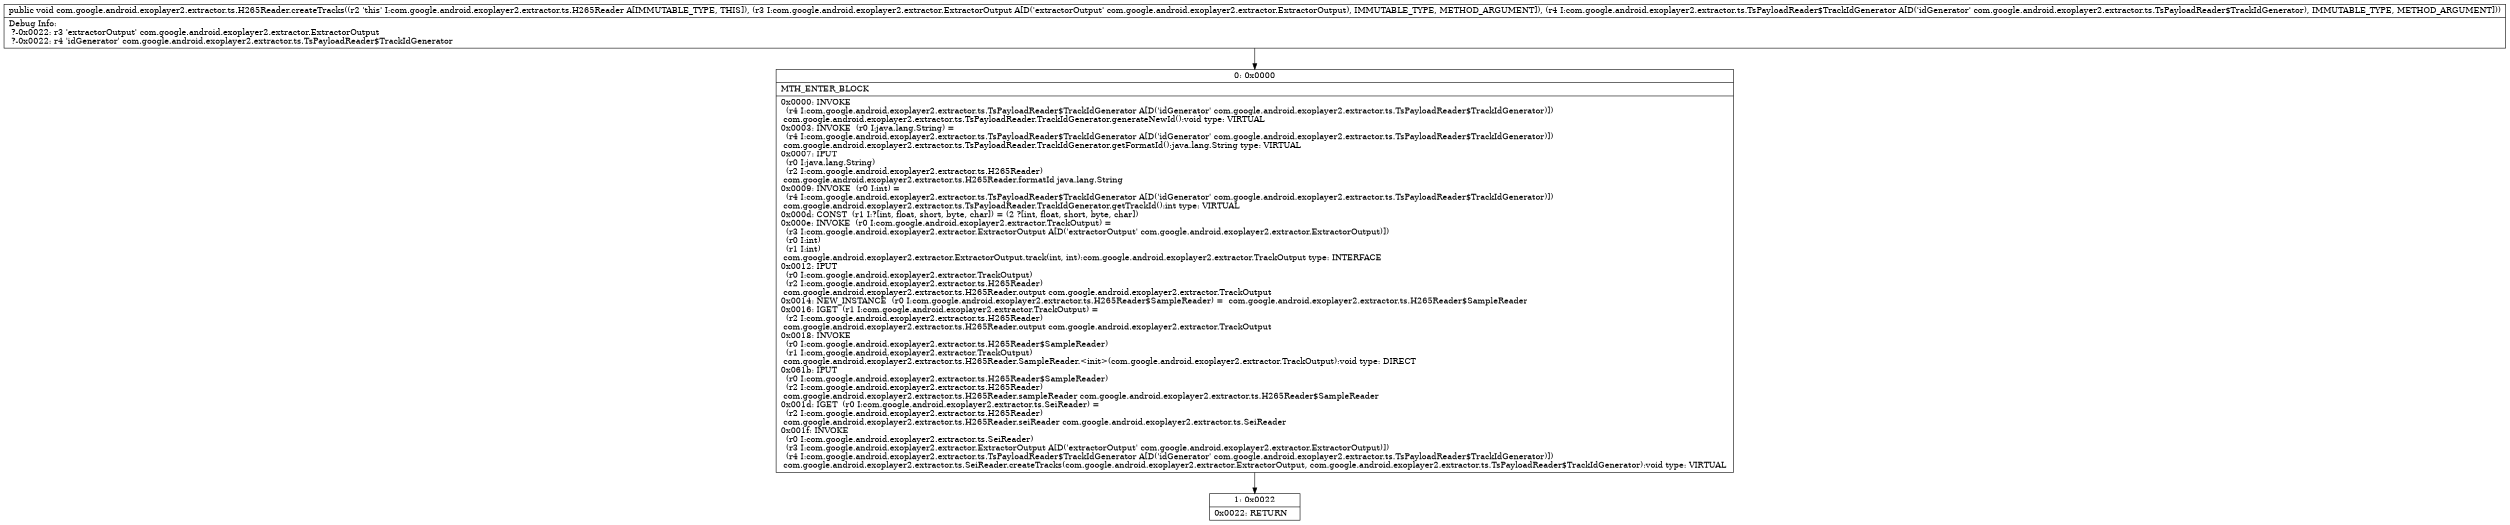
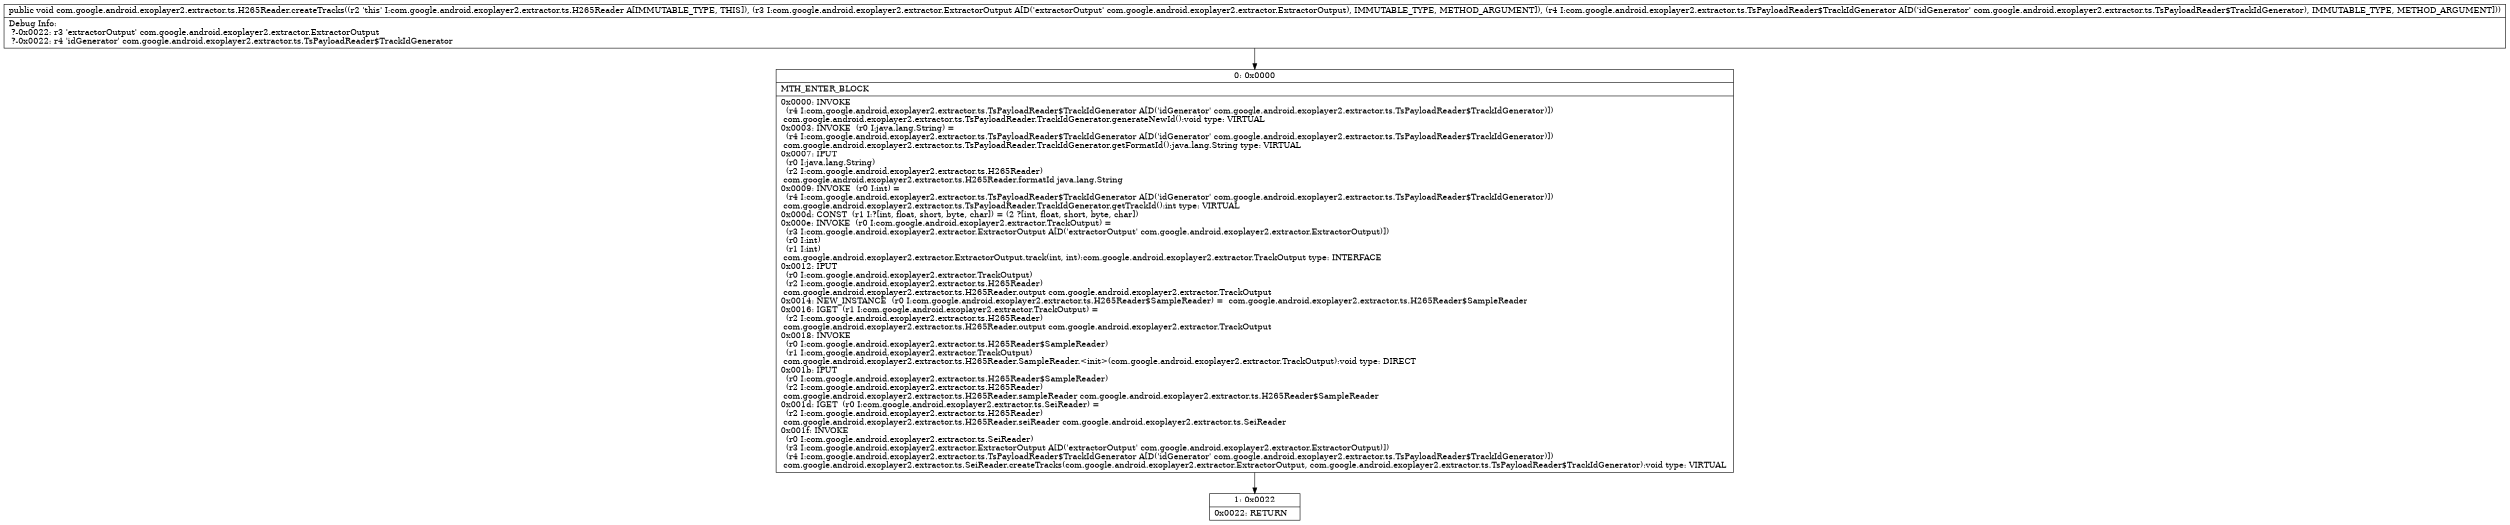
(812, 370) -> (812, 370)
